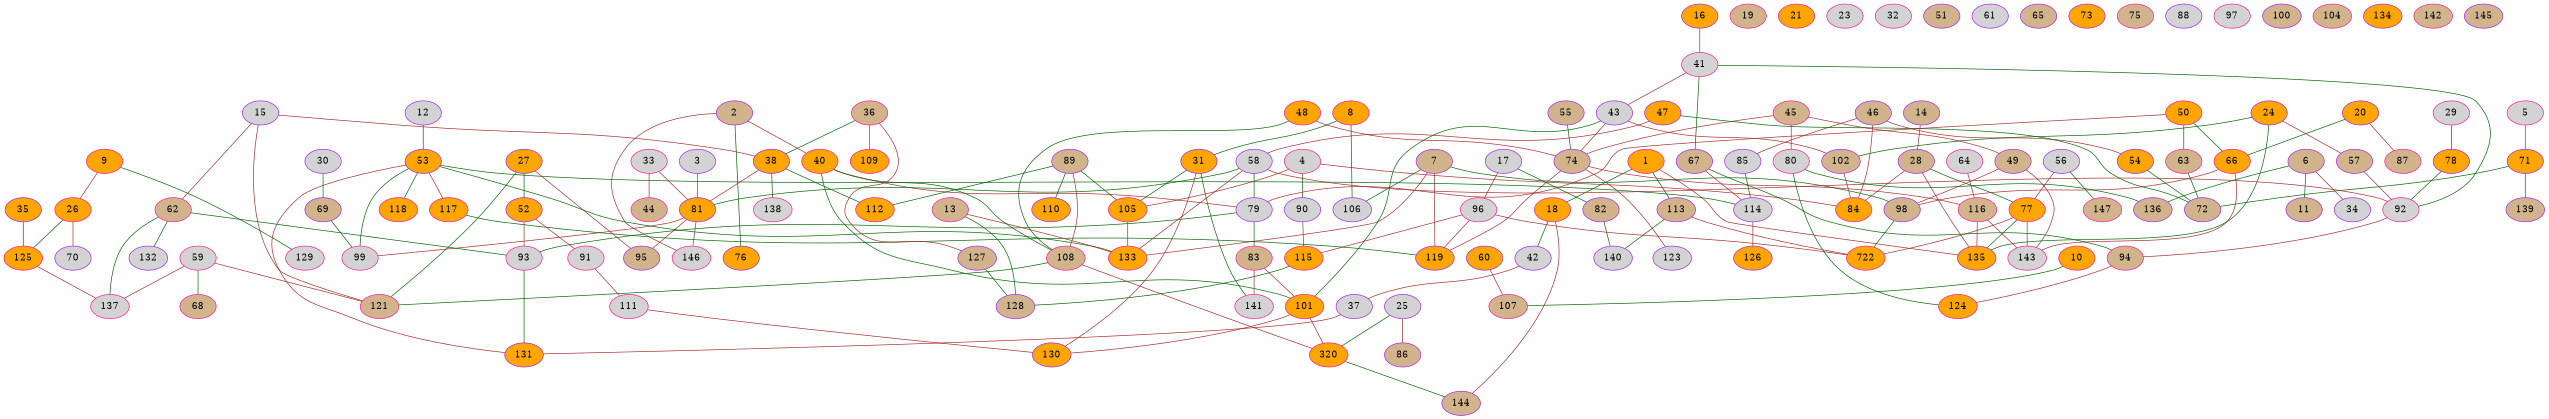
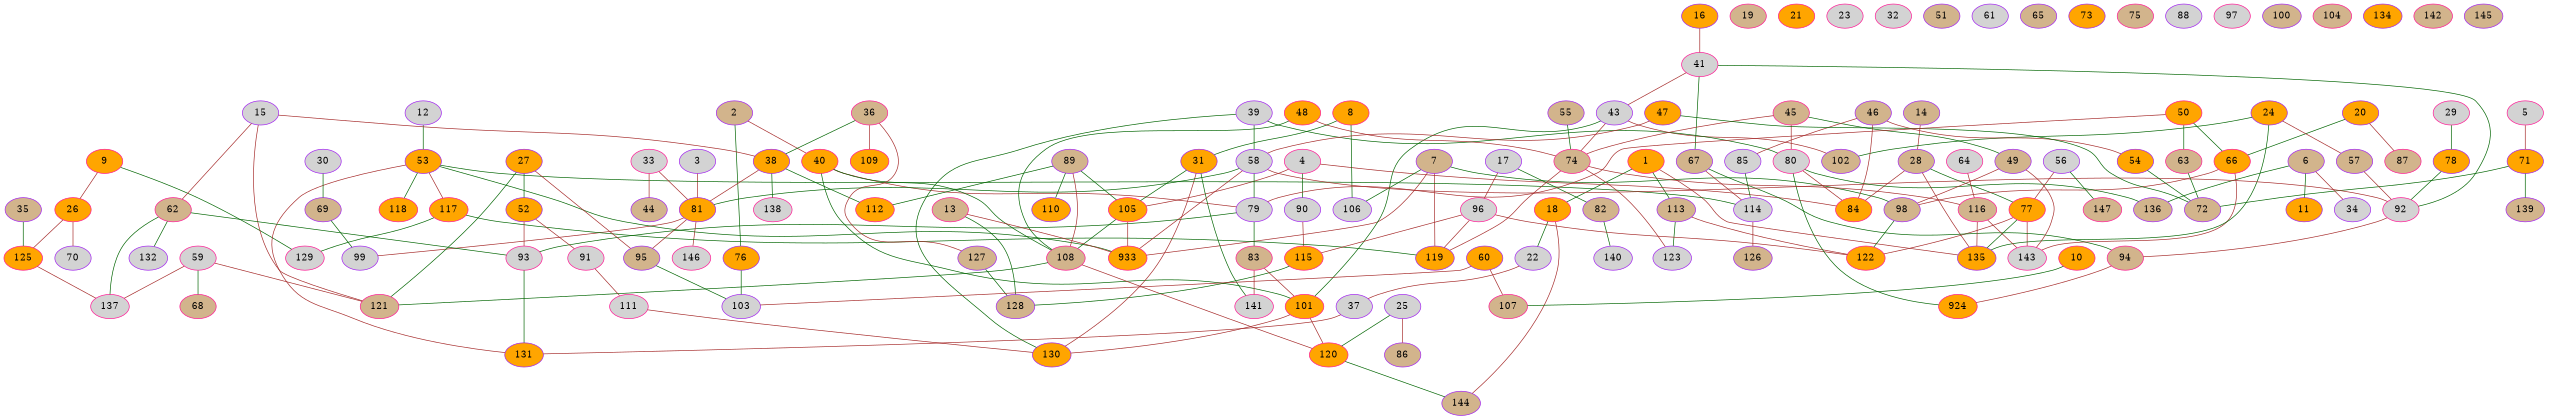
none -> (1254, 113)
(1909, 133) -> (1909, 133)
(1572, 161) -> (1572, 161)
(616, 165) -> none
(1847, 186) -> (1816, 180)
(372, 199) -> none
(23, 210) -> (23, 210)
(649, 210) -> (649, 210)
(2304, 210) -> (2304, 210)
(1649, 231) -> (1674, 233)
(48, 234) -> (48, 234)
none -> (383, 234)
none -> (1097, 234)
(360, 258) -> (360, 258)
(1128, 258) -> (1128, 258)
(1533, 258) -> (1533, 258)
(1753, 258) -> (1753, 258)
(1866, 258) -> (1866, 258)
none -> (741, 307)
(1958, 307) -> (1958, 307)
(1329, 355) -> (1329, 355)
